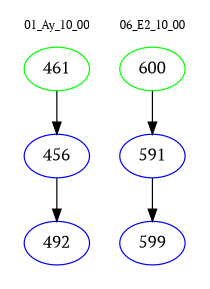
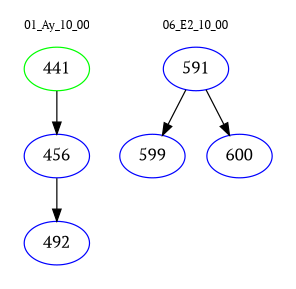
(57, 69) -> (57, 69)
(152, 69) -> (240, 156)
(152, 107) -> (215, 107)
